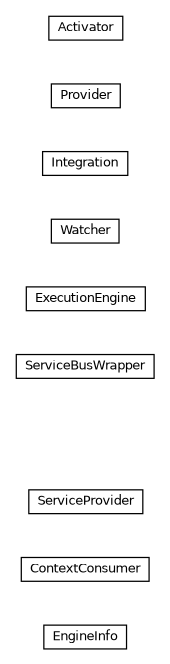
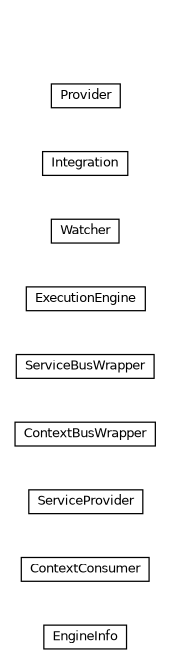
(85, 28) -> none
none -> (85, 433)
